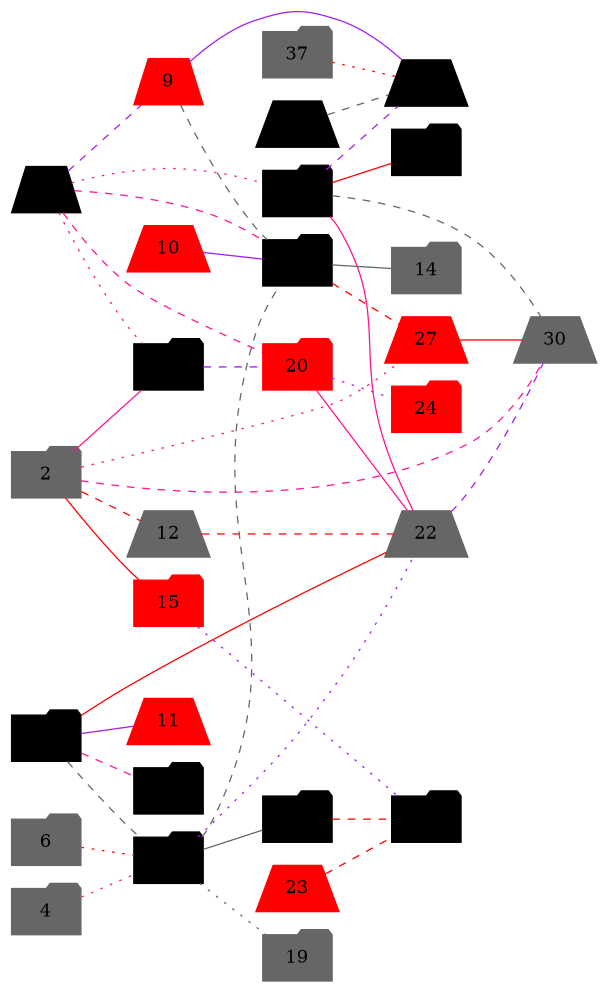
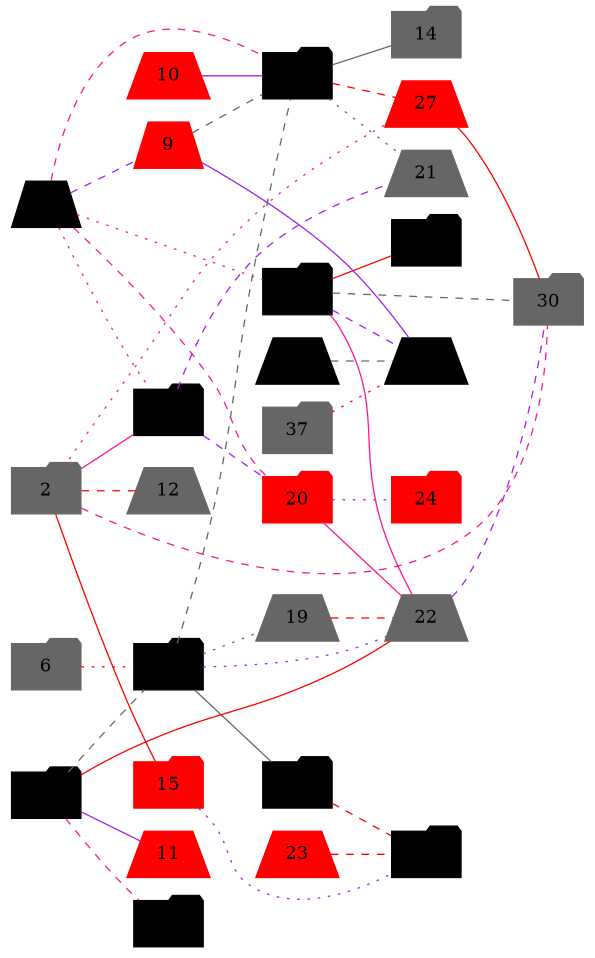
none -> (426, 173)
(555, 340) -> (549, 302)
(297, 534) -> (362, 618)
(46, 912) -> none
(297, 958) -> (297, 618)
